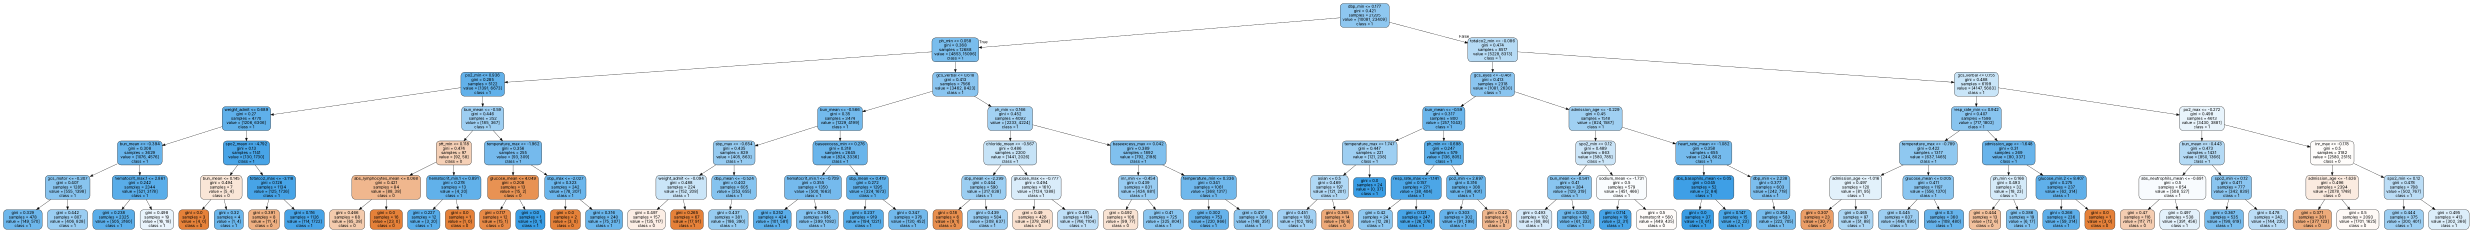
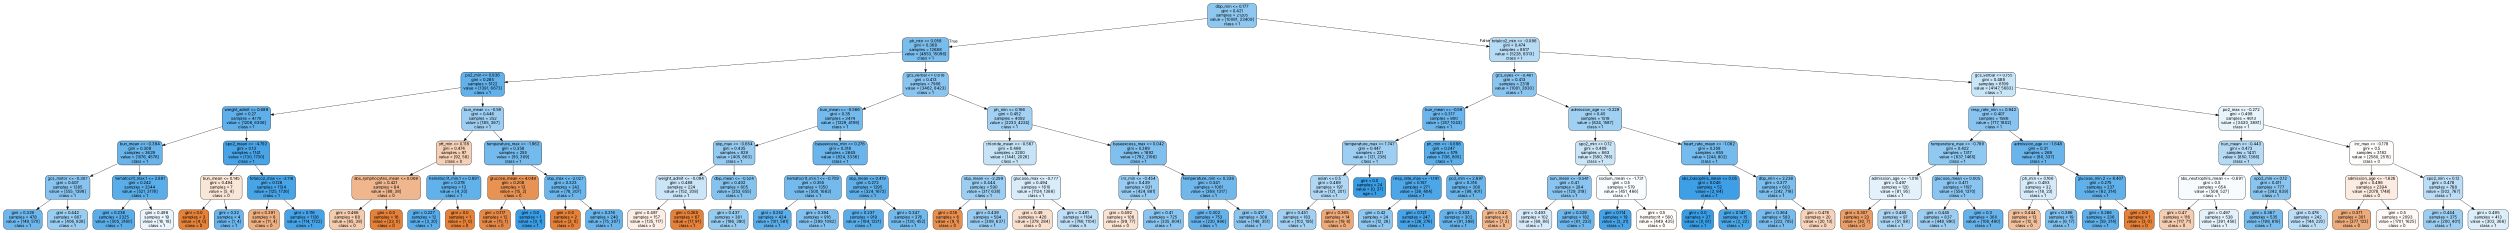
(1370, 187) -> (1370, 187)
(1078, 220) -> (1078, 220)
none -> (1818, 220)
